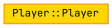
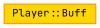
(56, 14) -> (50, 14)
